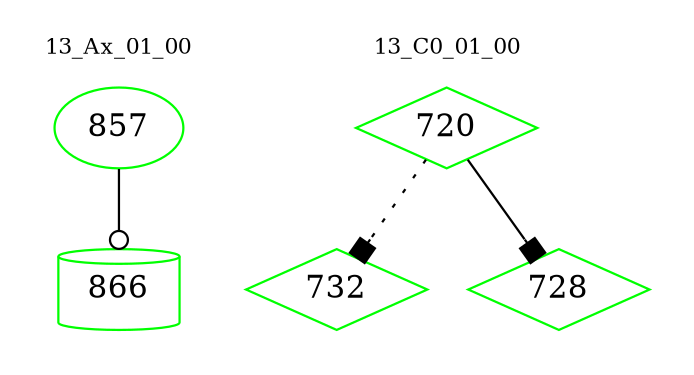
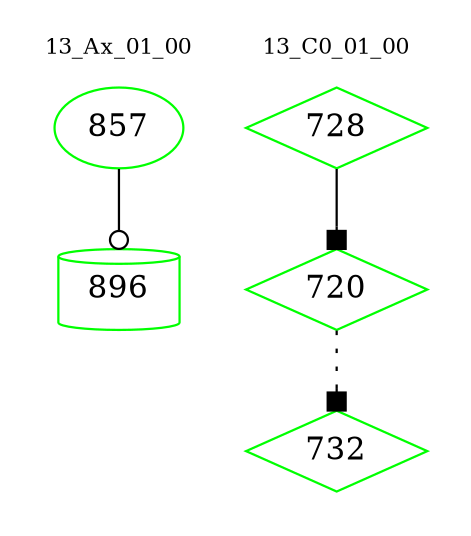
(496, 200) -> (337, 198)
(119, 290) -> (119, 290)
